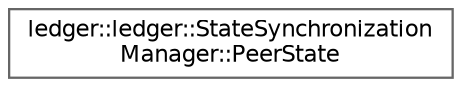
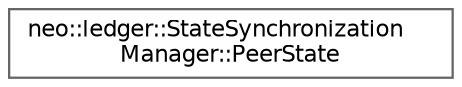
(231, 43) -> (231, 43)
